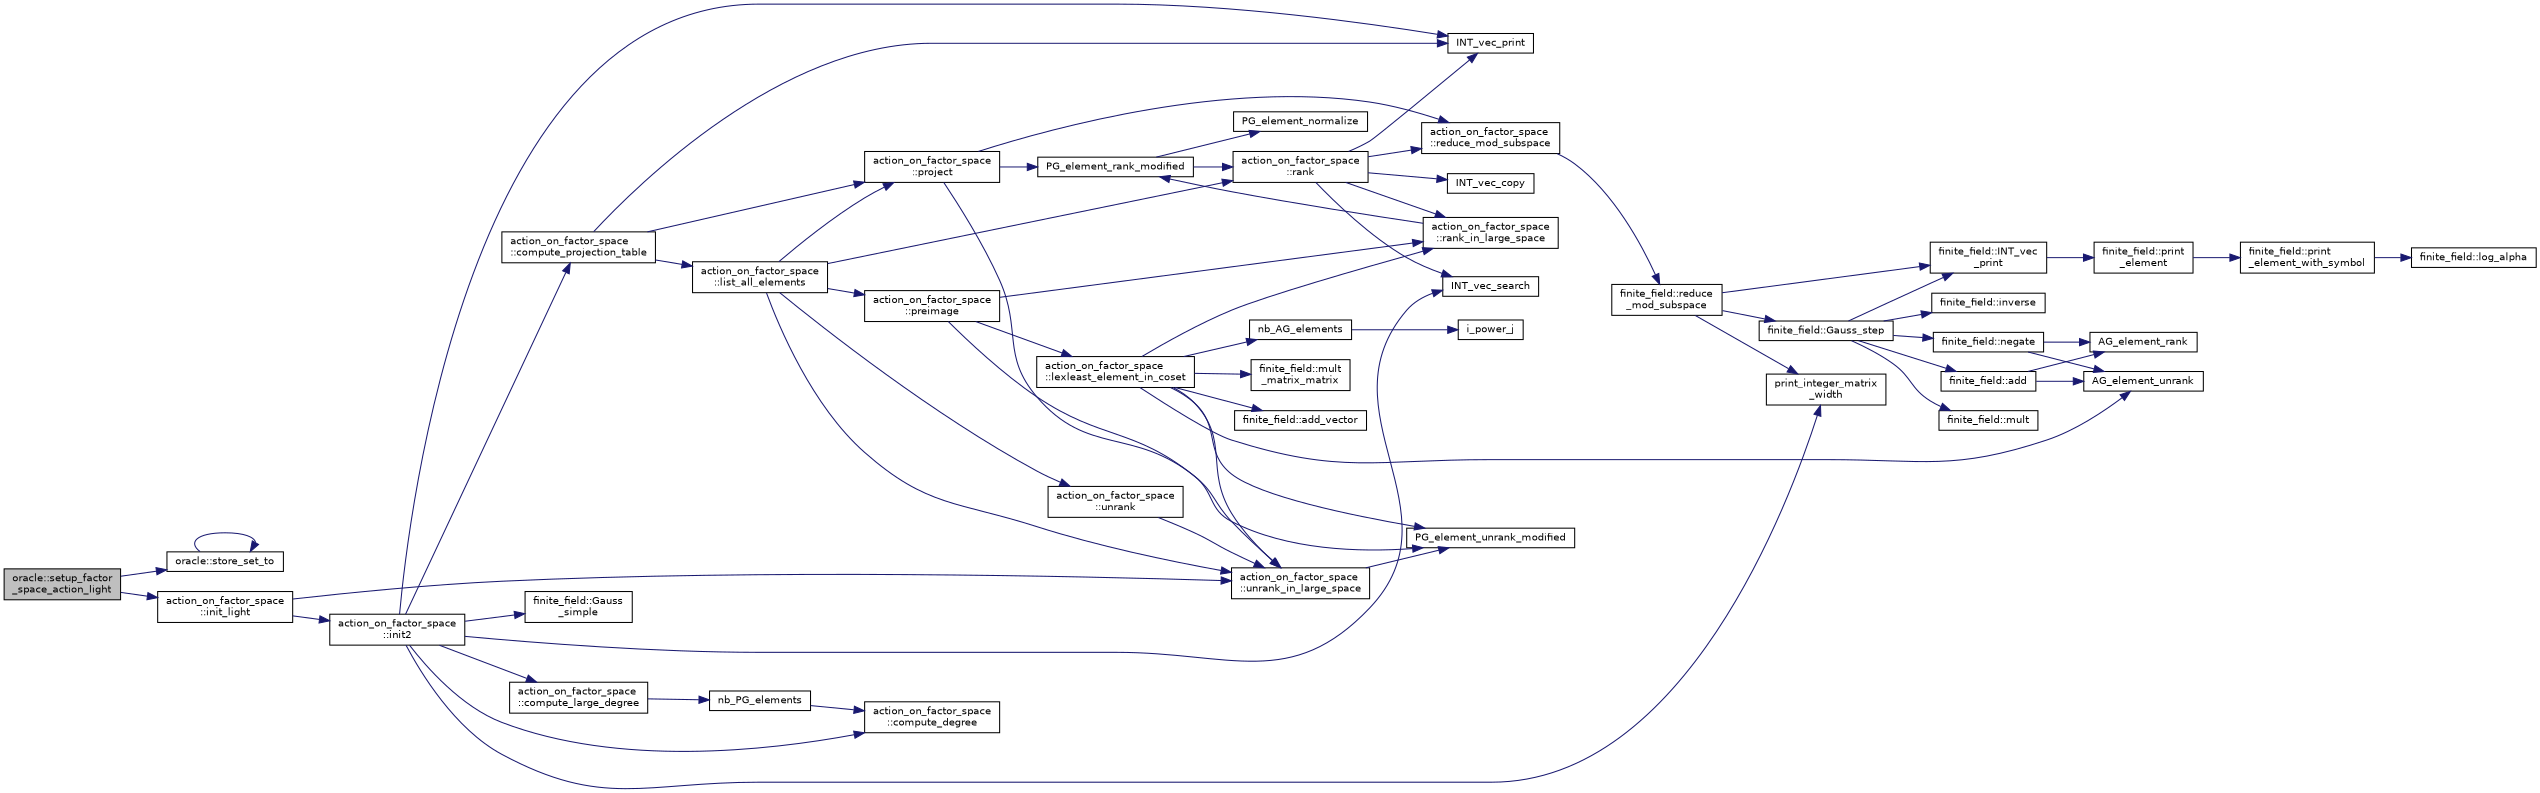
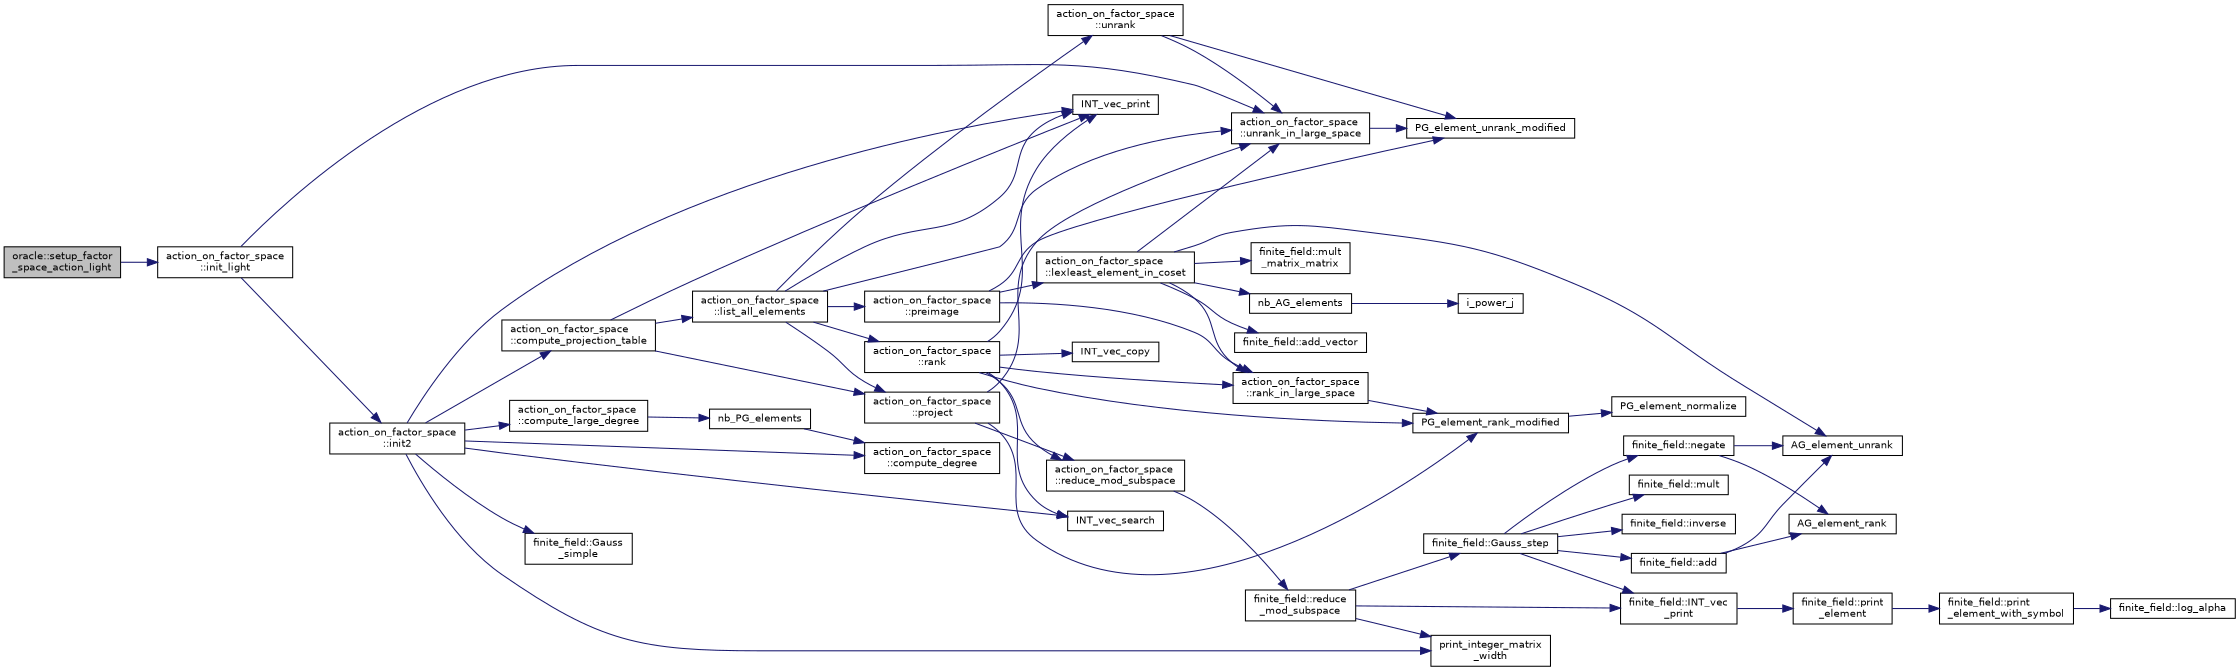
(1208, 167) -> (1189, 411)
none -> (943, 226)
(1268, 492) -> (1308, 76)
(225, 562) -> none
